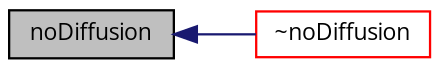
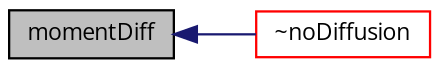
(91, 34) -> (91, 34)
